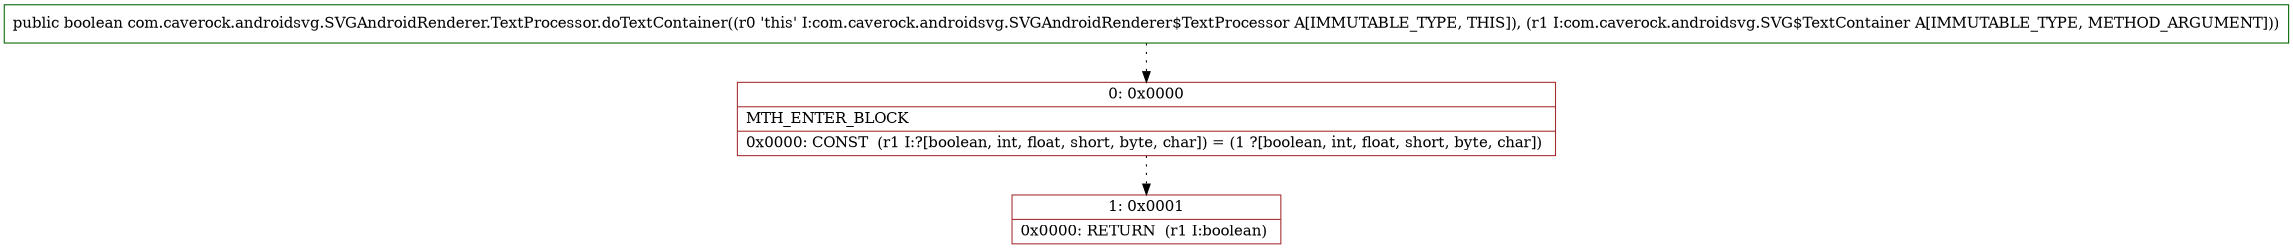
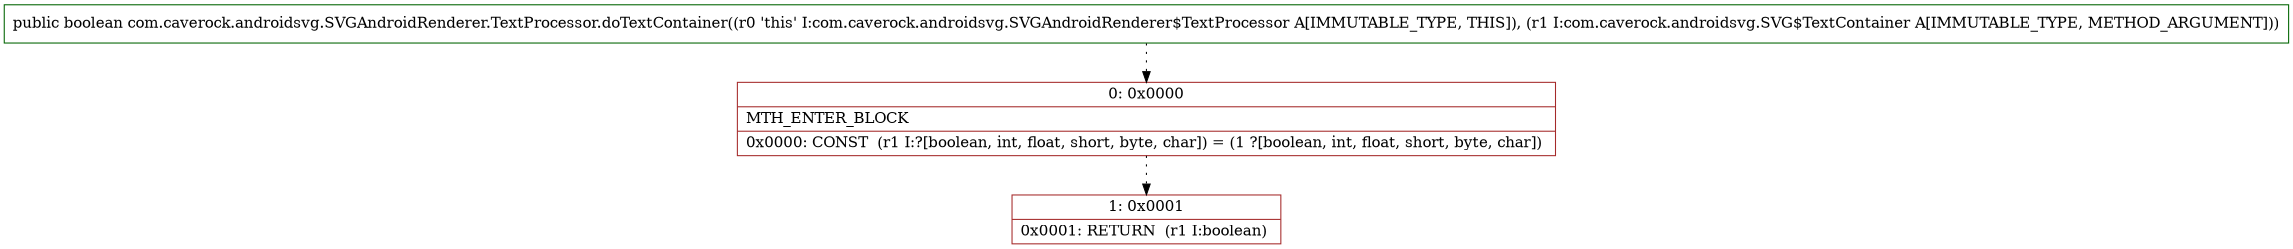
(1146, 231) -> (1146, 231)
